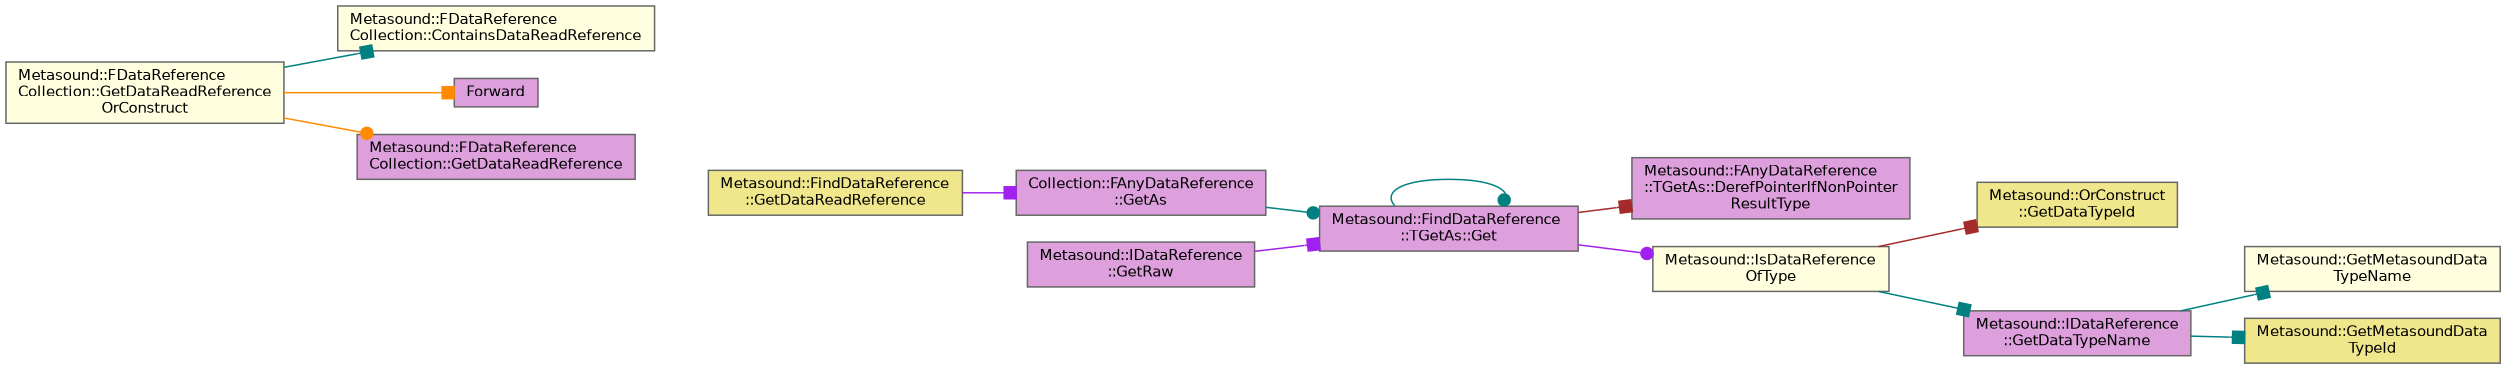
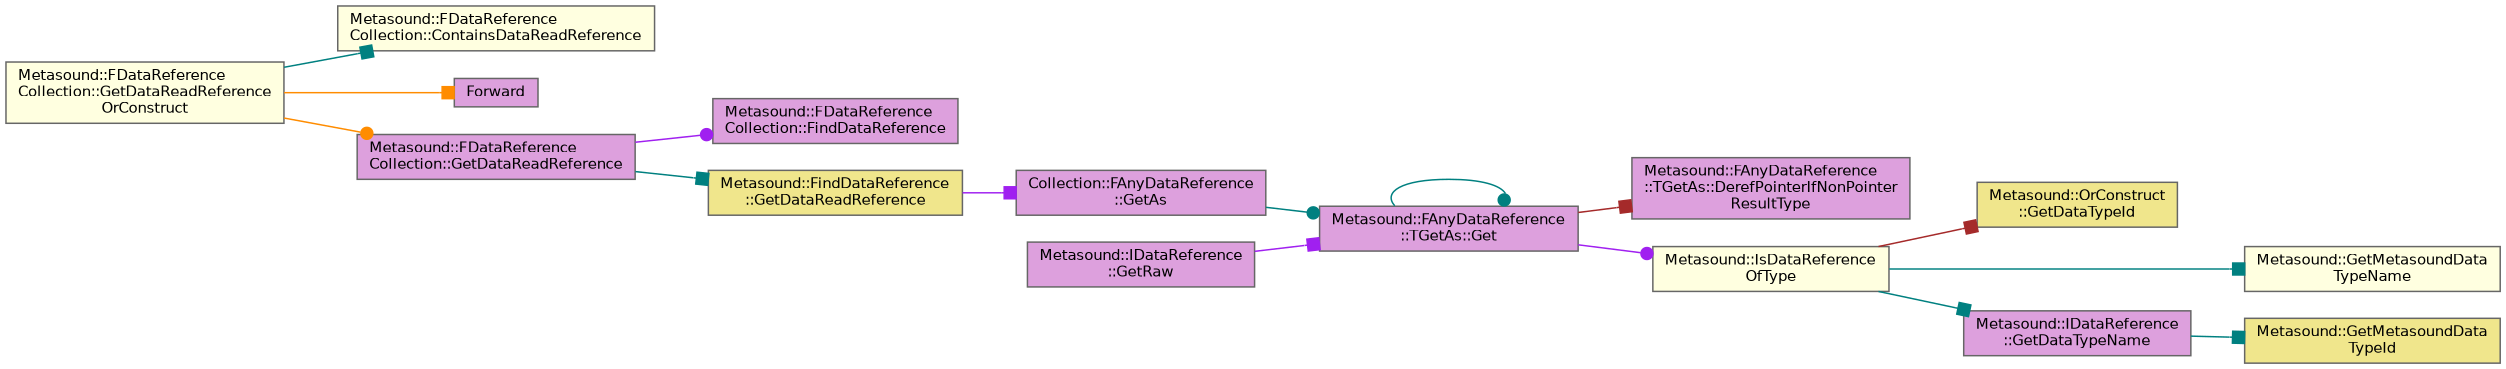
none -> (835, 121)
none -> (664, 175)
(1449, 229) -> (1449, 229)
(2217, 303) -> (2059, 269)
